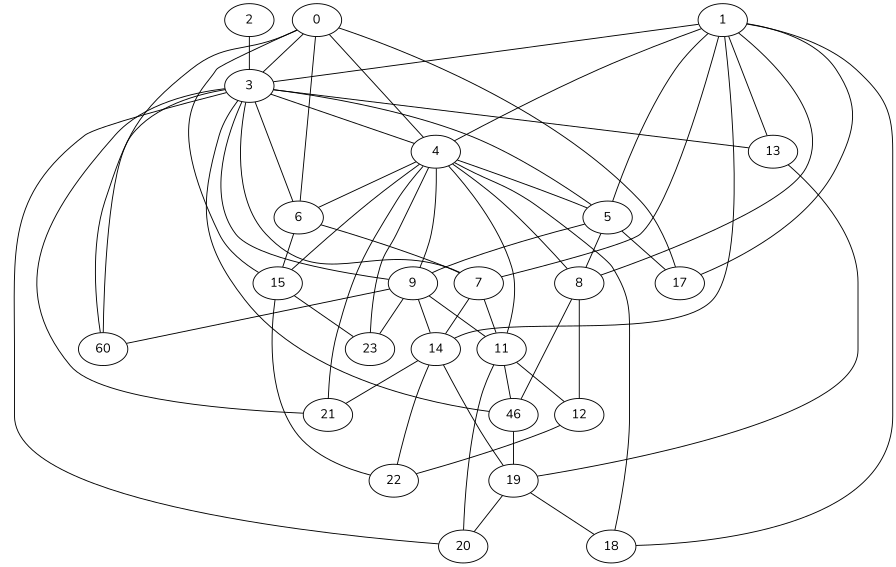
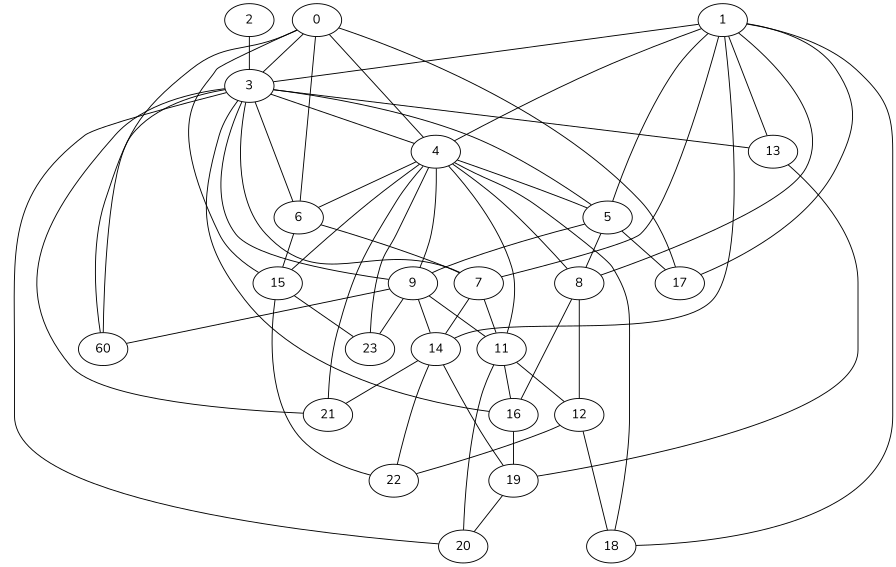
(513, 415) -> (513, 415)
(562, 514) -> (595, 481)
